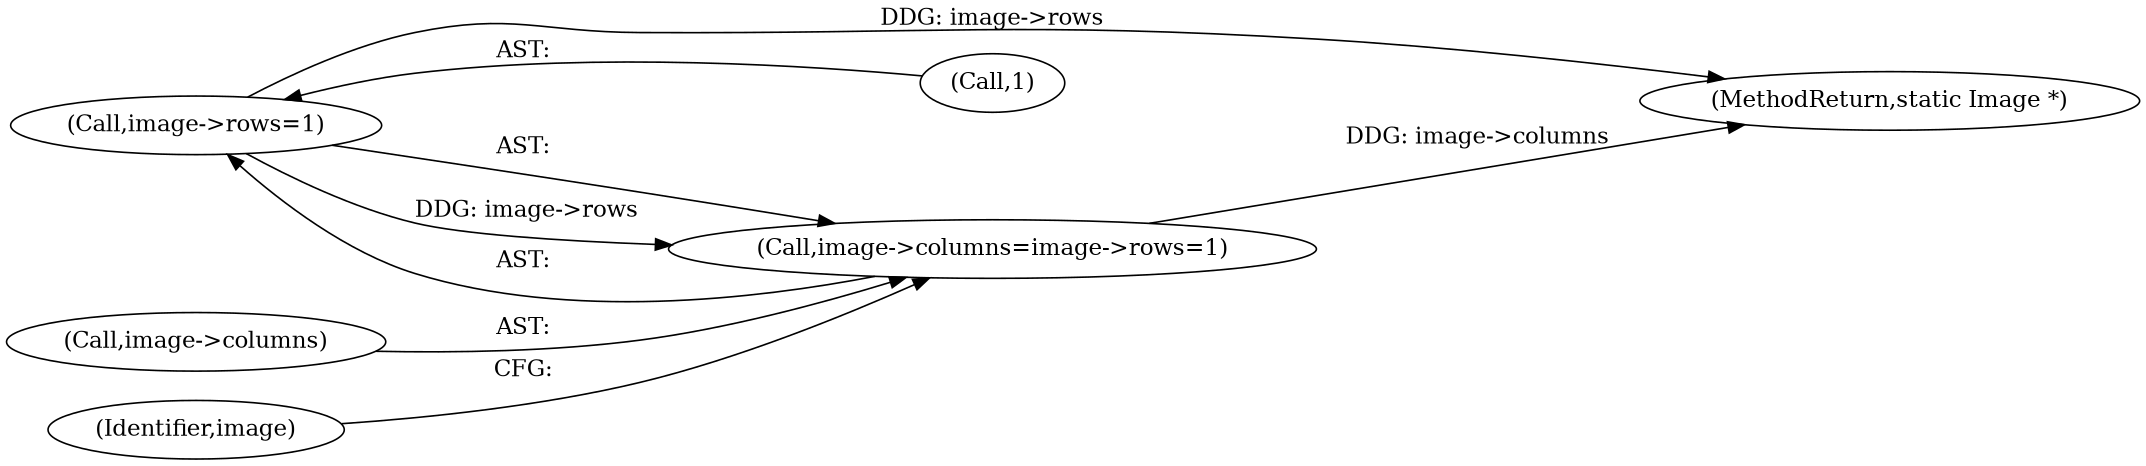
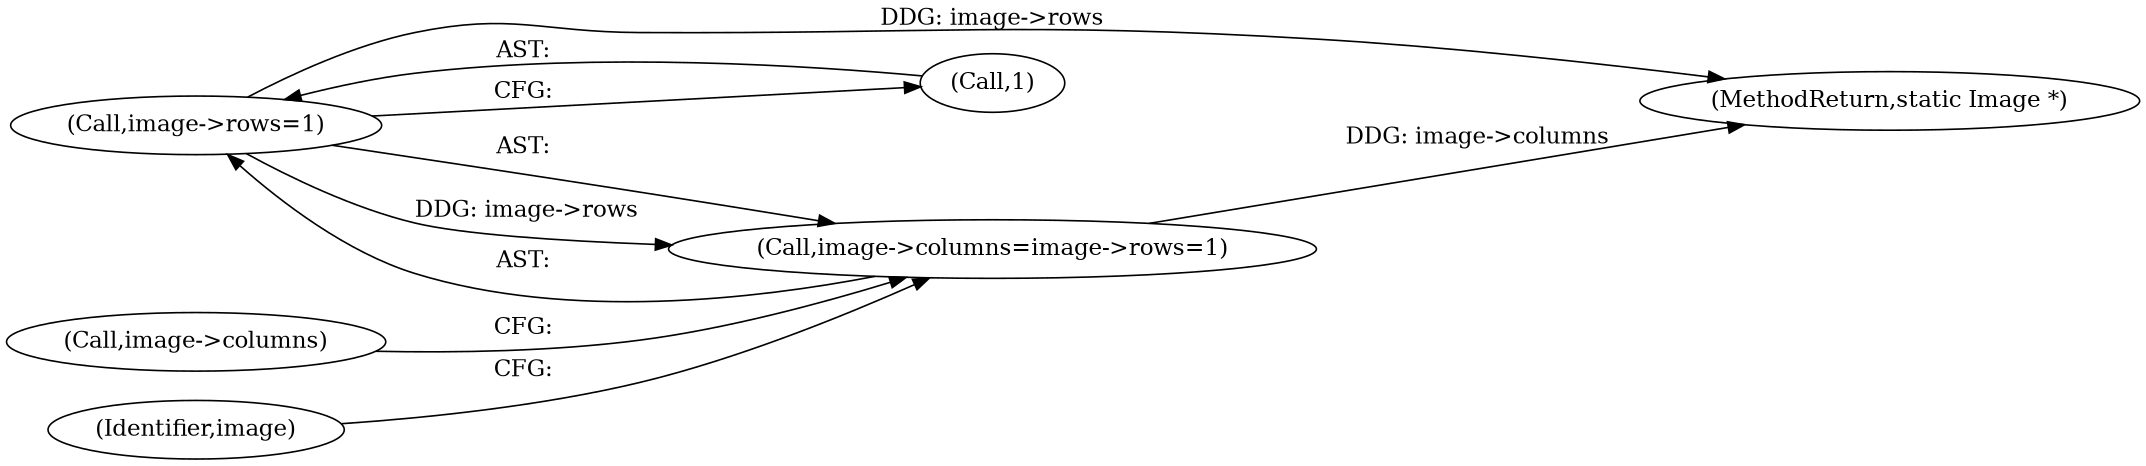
none -> (638, 102)
(527, 328) -> (527, 328)
